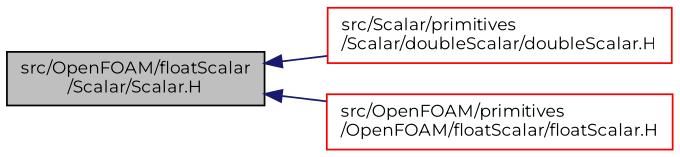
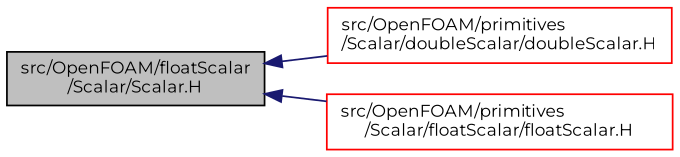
(500, 35) -> (500, 35)
(500, 122) -> (500, 122)
